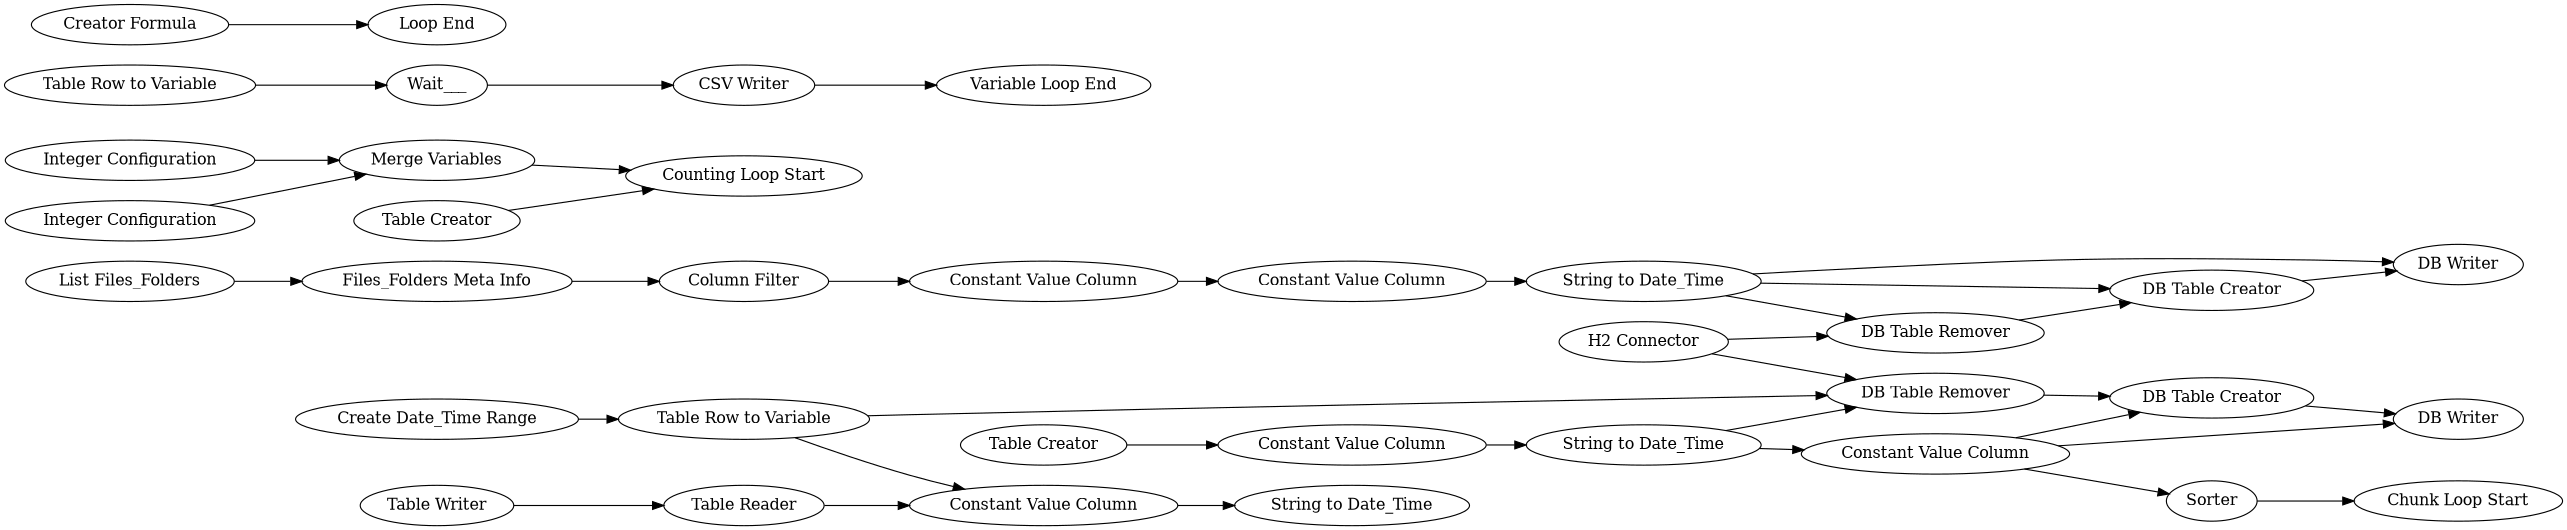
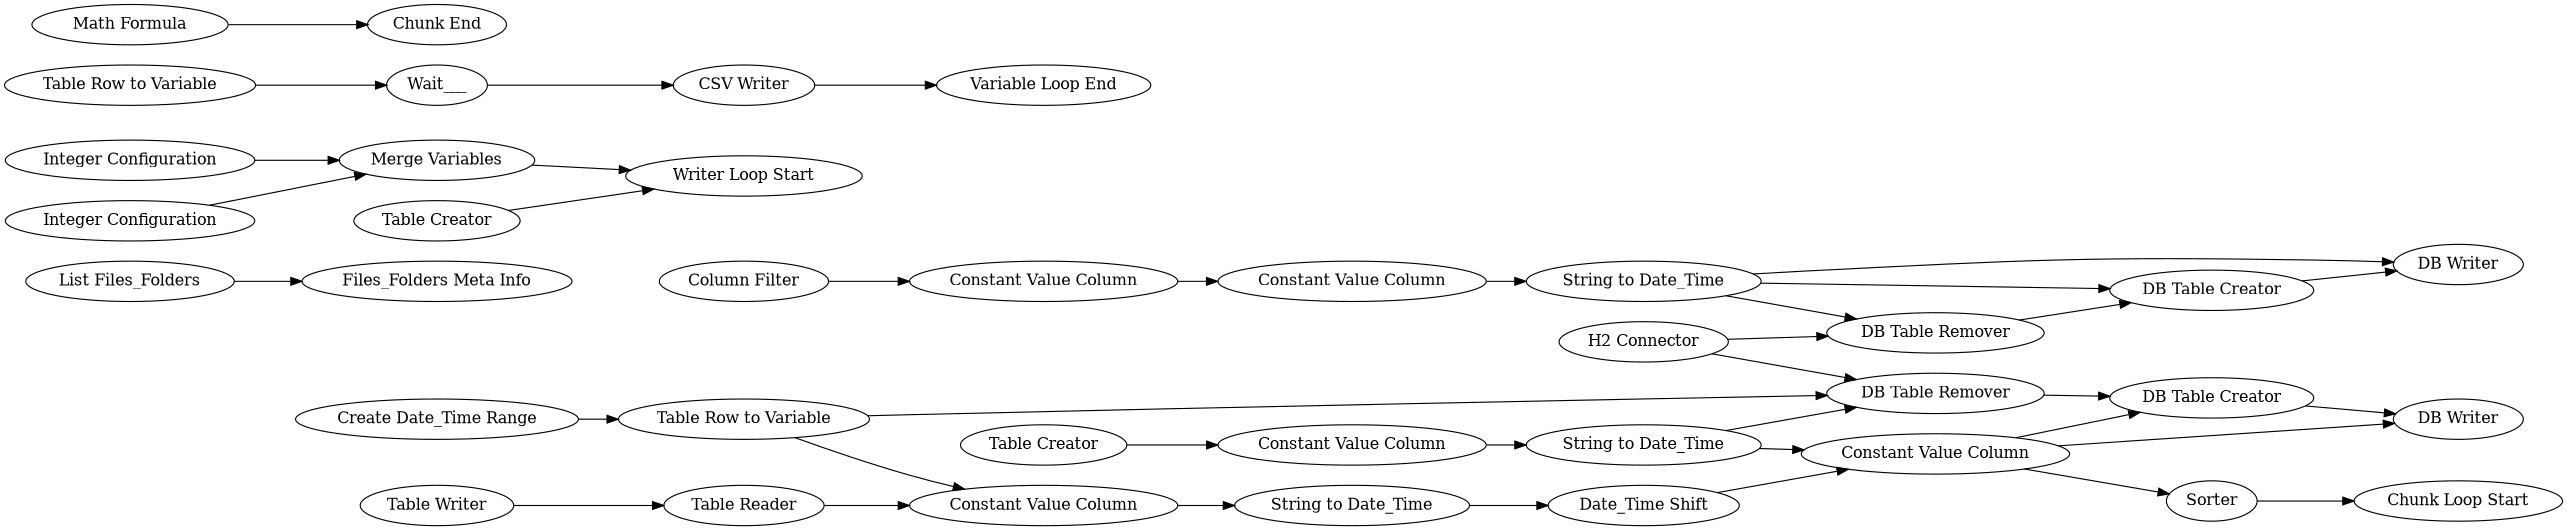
(130, 25) -> (130, 25)
(437, 25) -> (437, 25)
(744, 176) -> (744, 176)
(610, 281) -> none
none -> (1644, 505)
